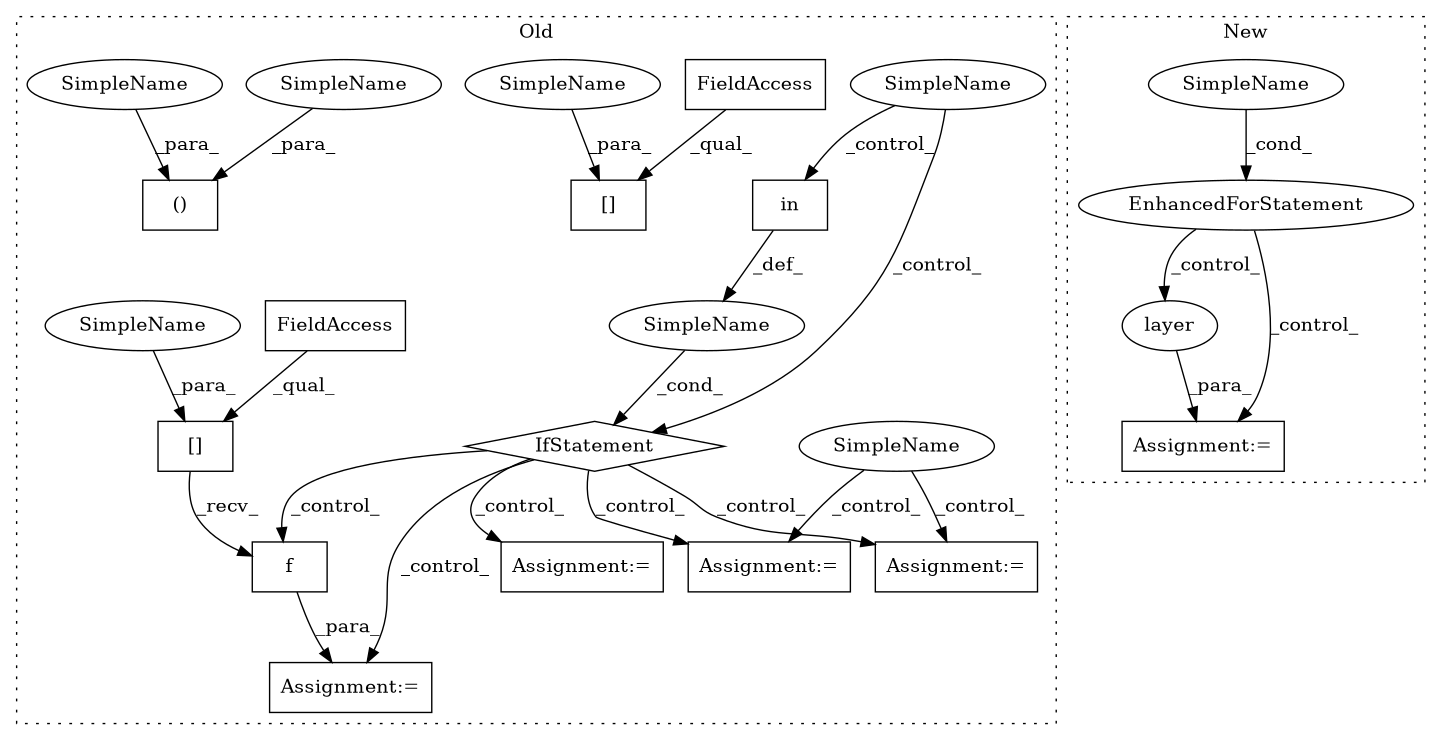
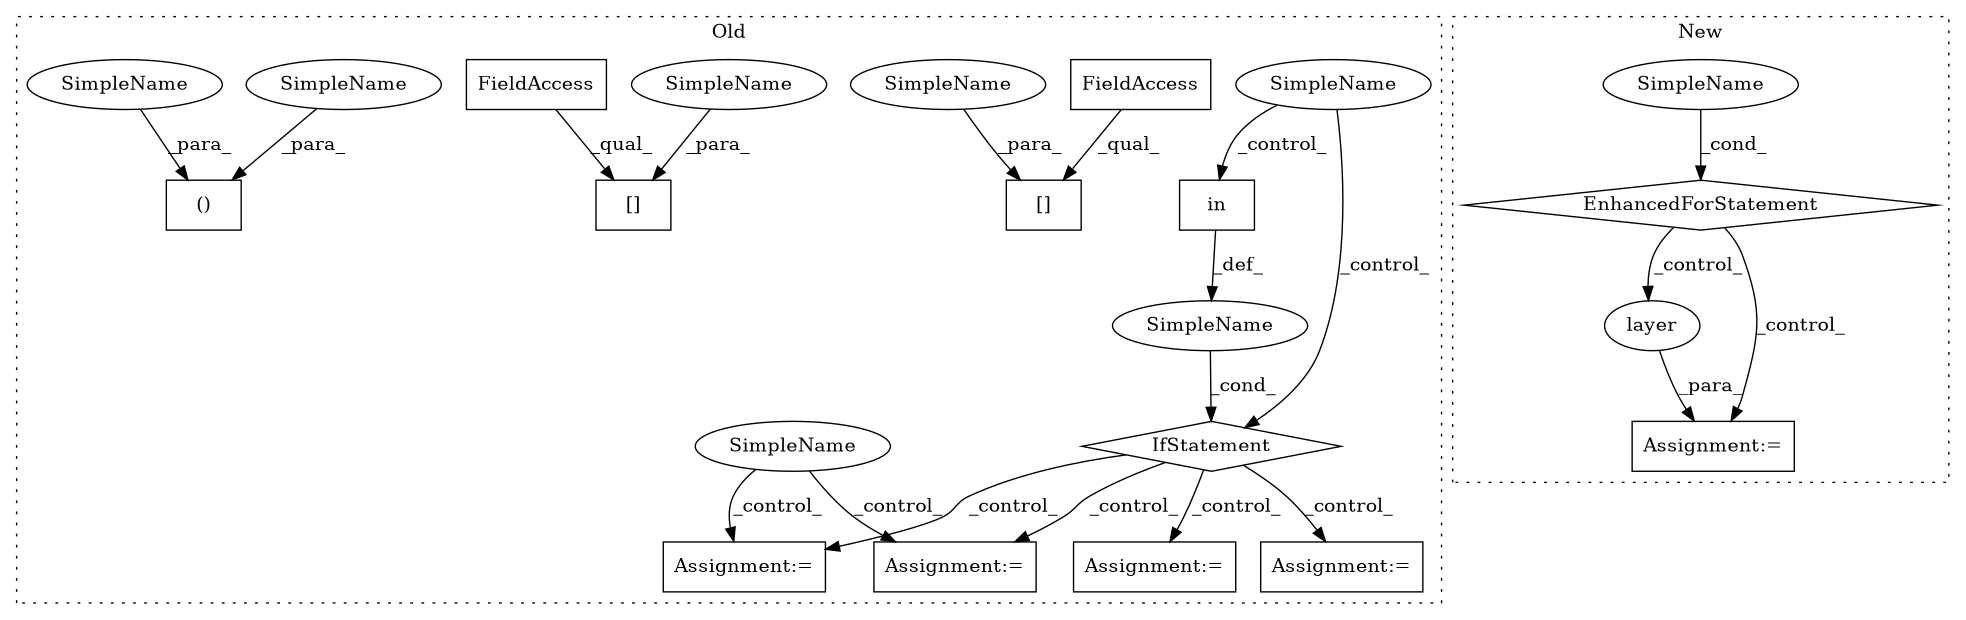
(1246, 205) -> (1701, 205)
(290, 567) -> none
